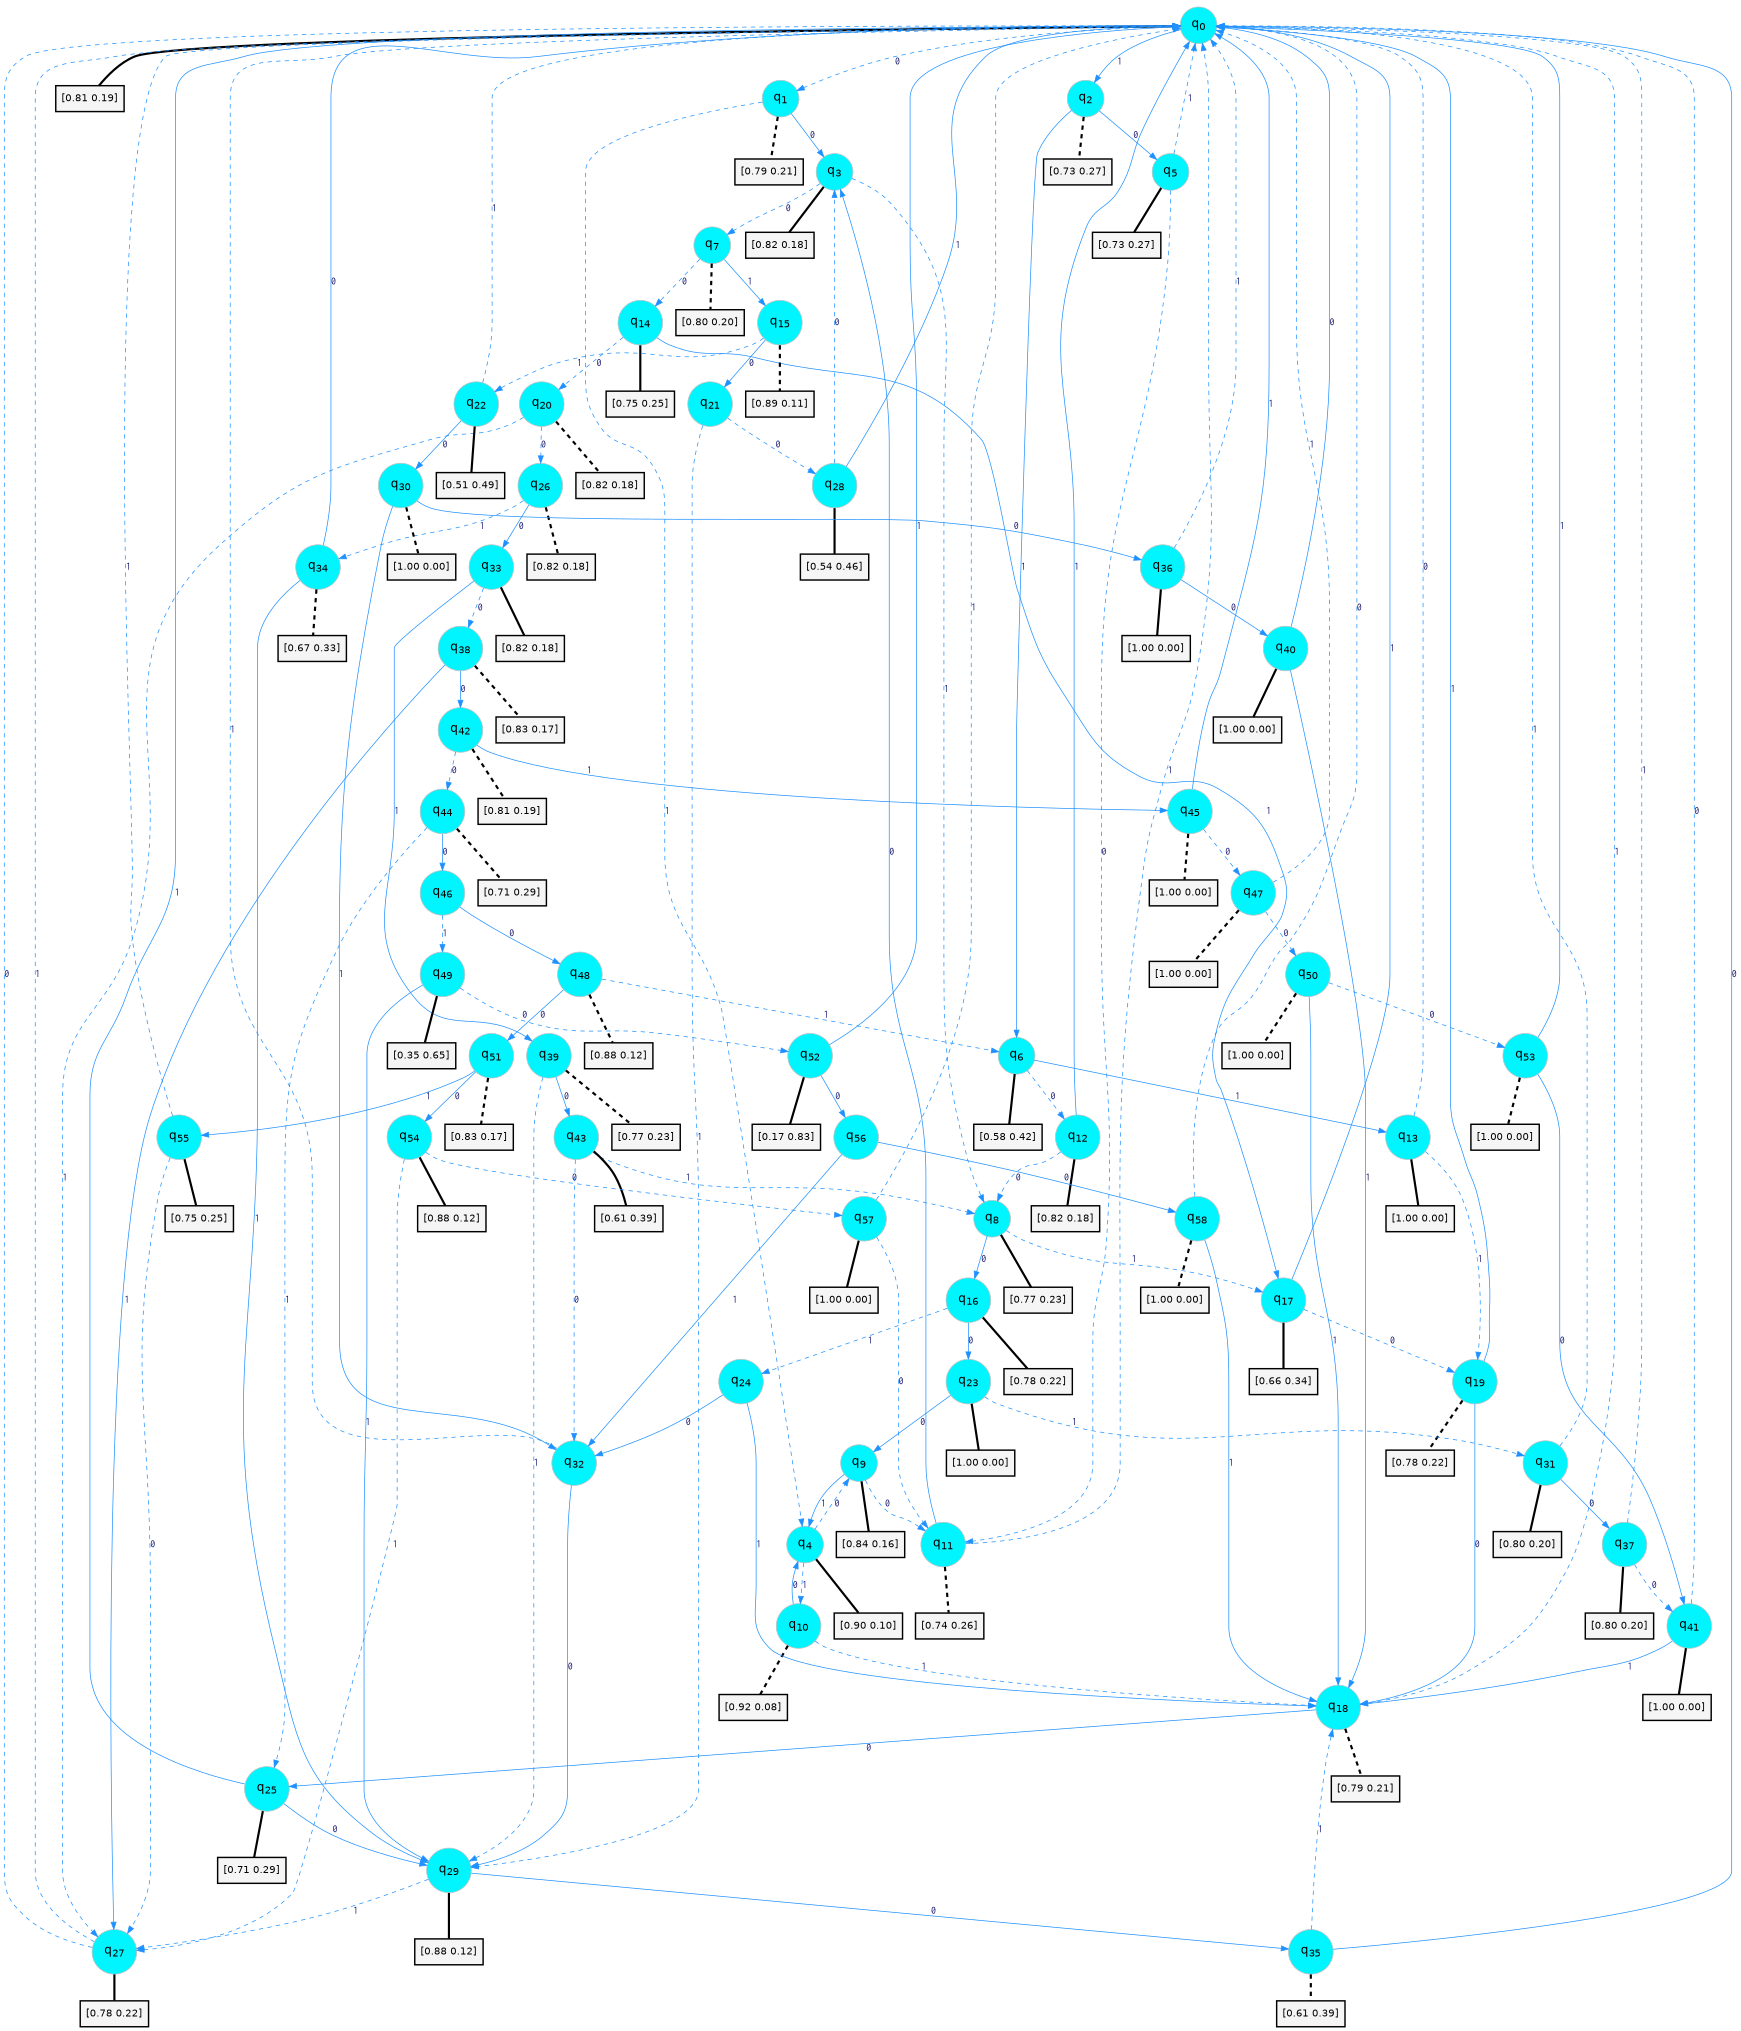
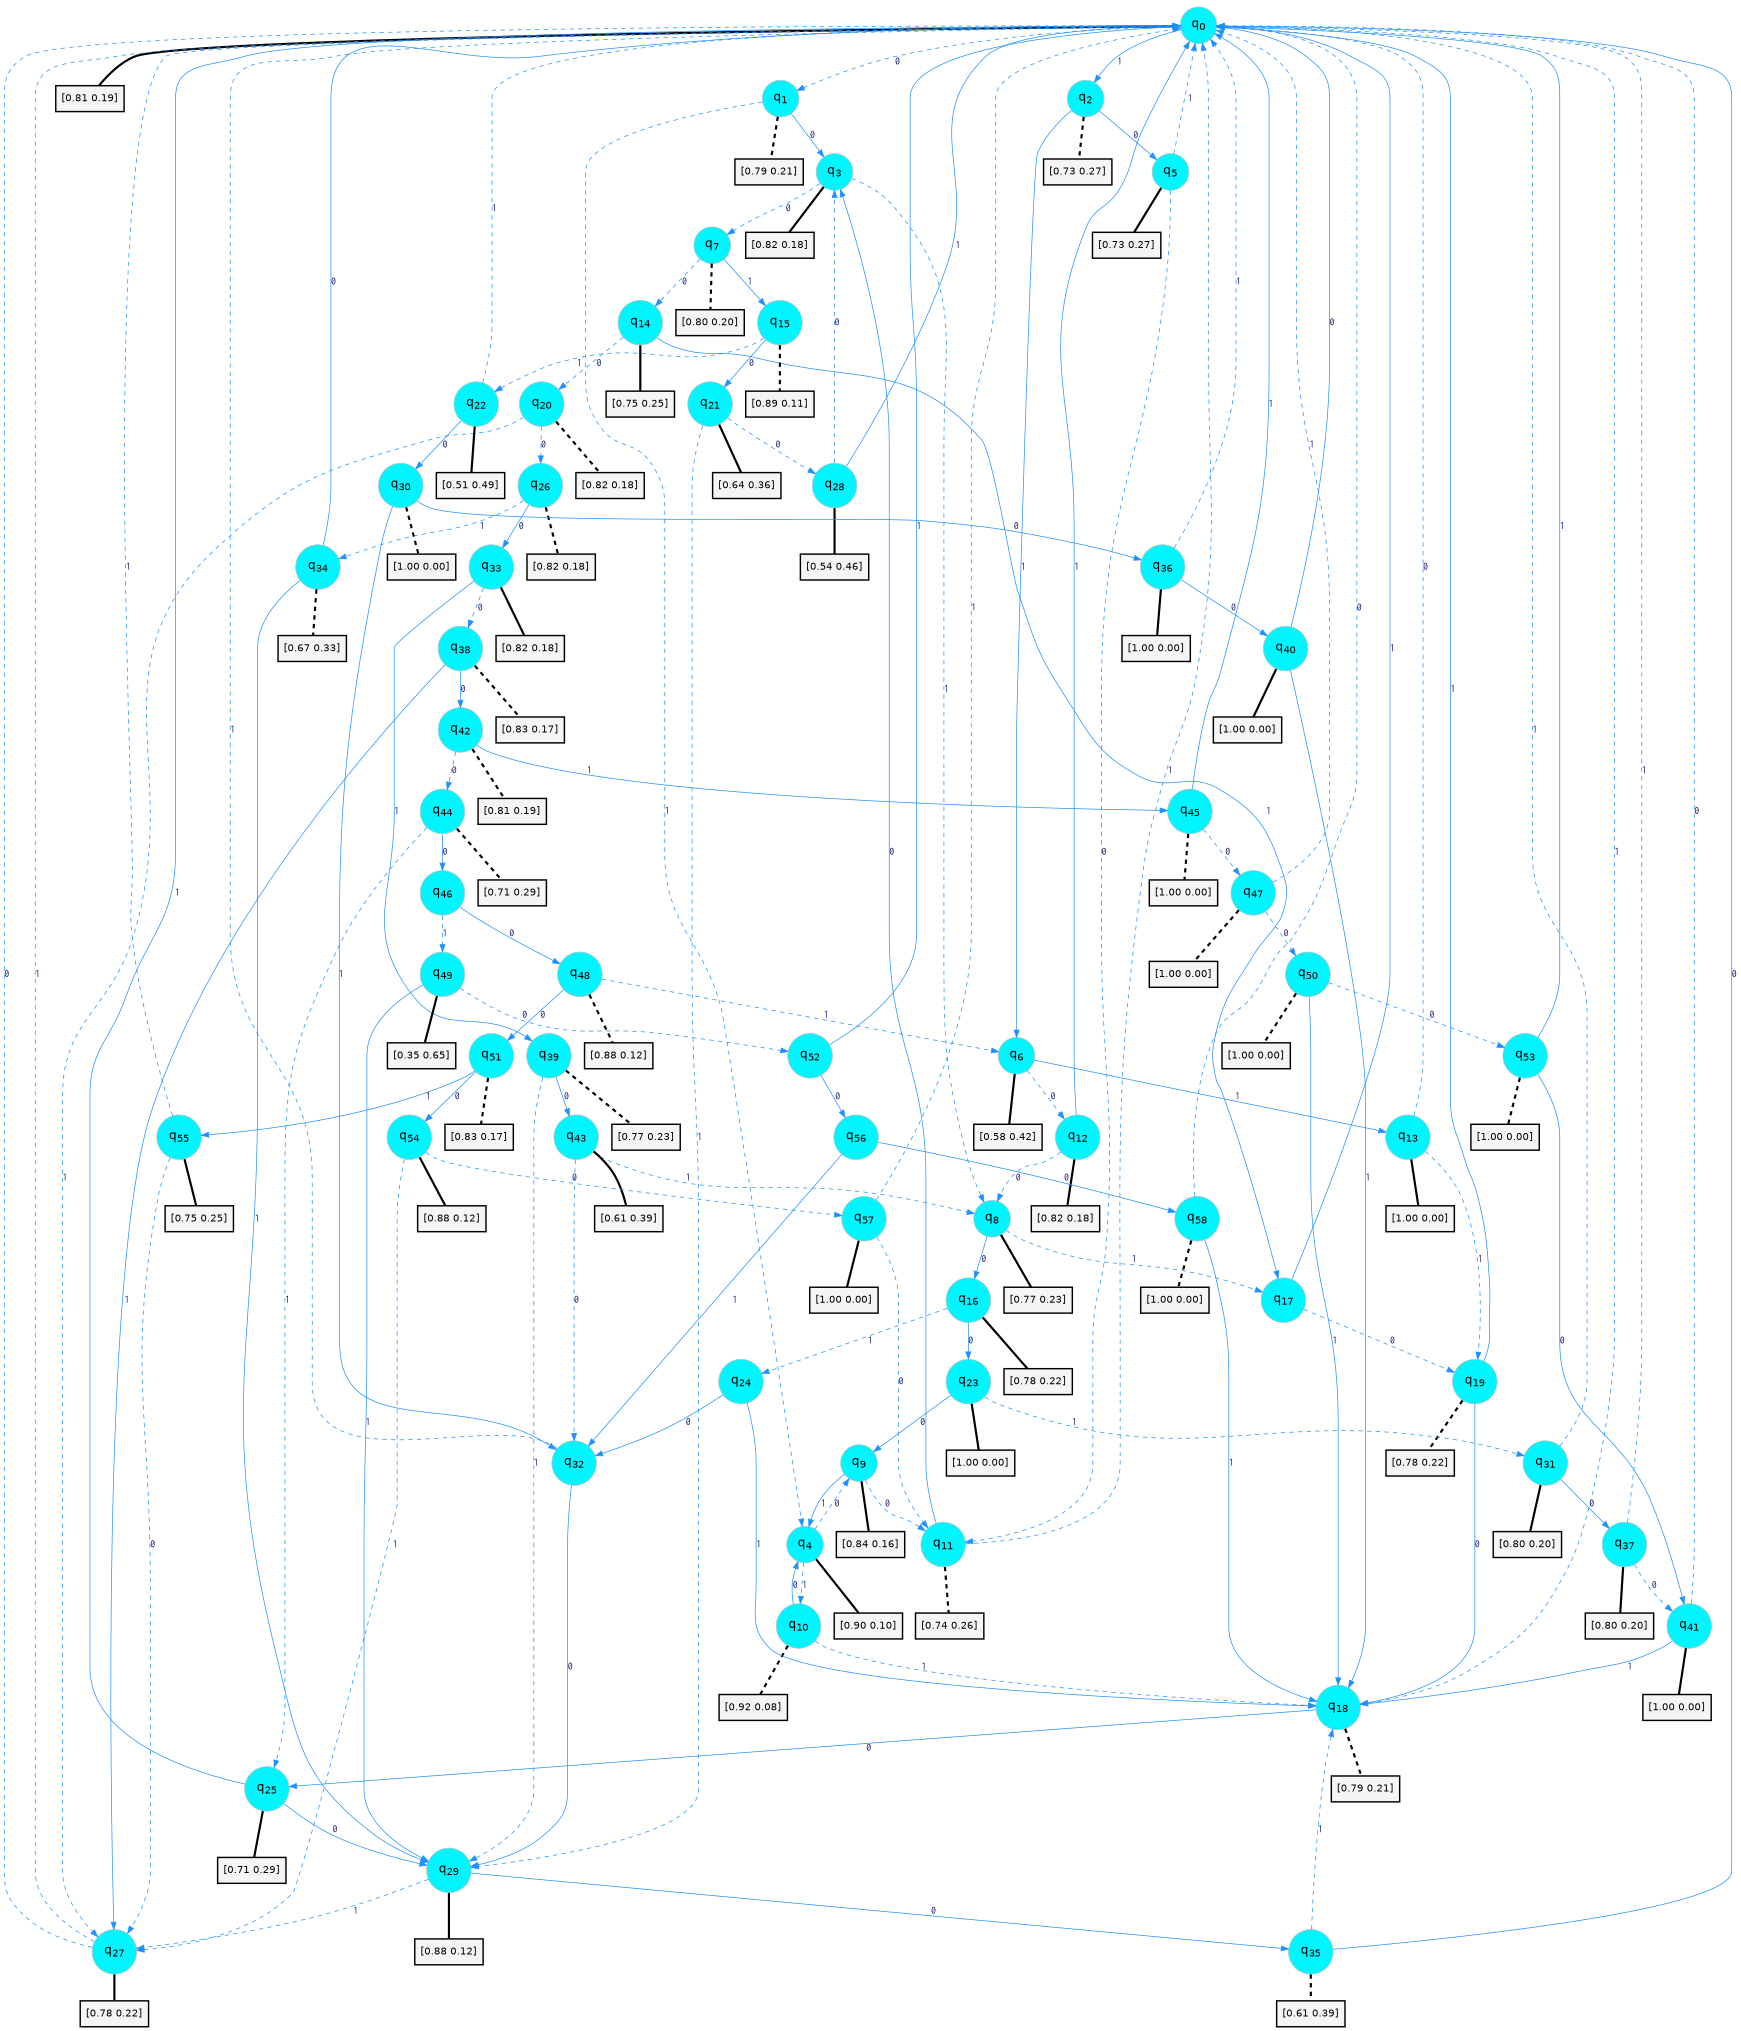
none -> (747, 486)
(786, 1137) -> none
(1283, 1382) -> none
